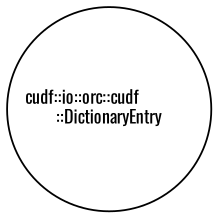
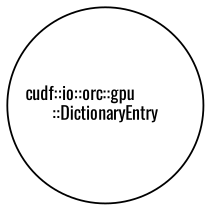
(109, 109) -> (105, 105)
